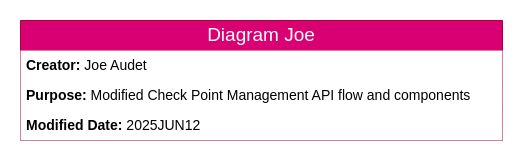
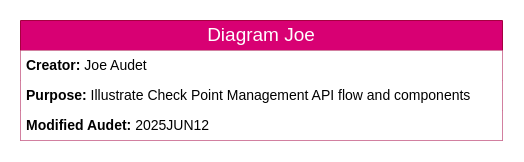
(254, 96) -> (262, 96)
(111, 126) -> (115, 126)
